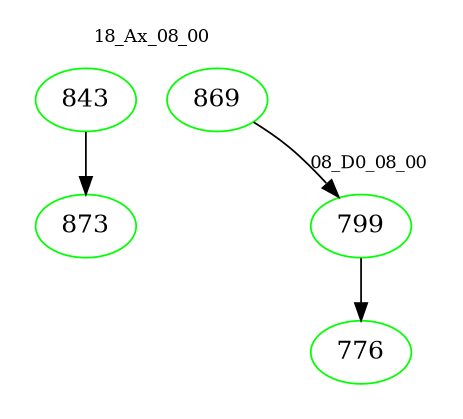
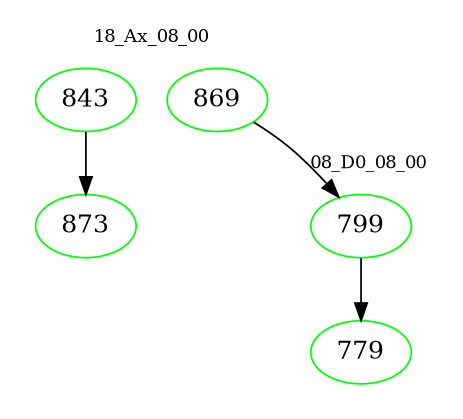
(361, 352) -> (361, 352)
